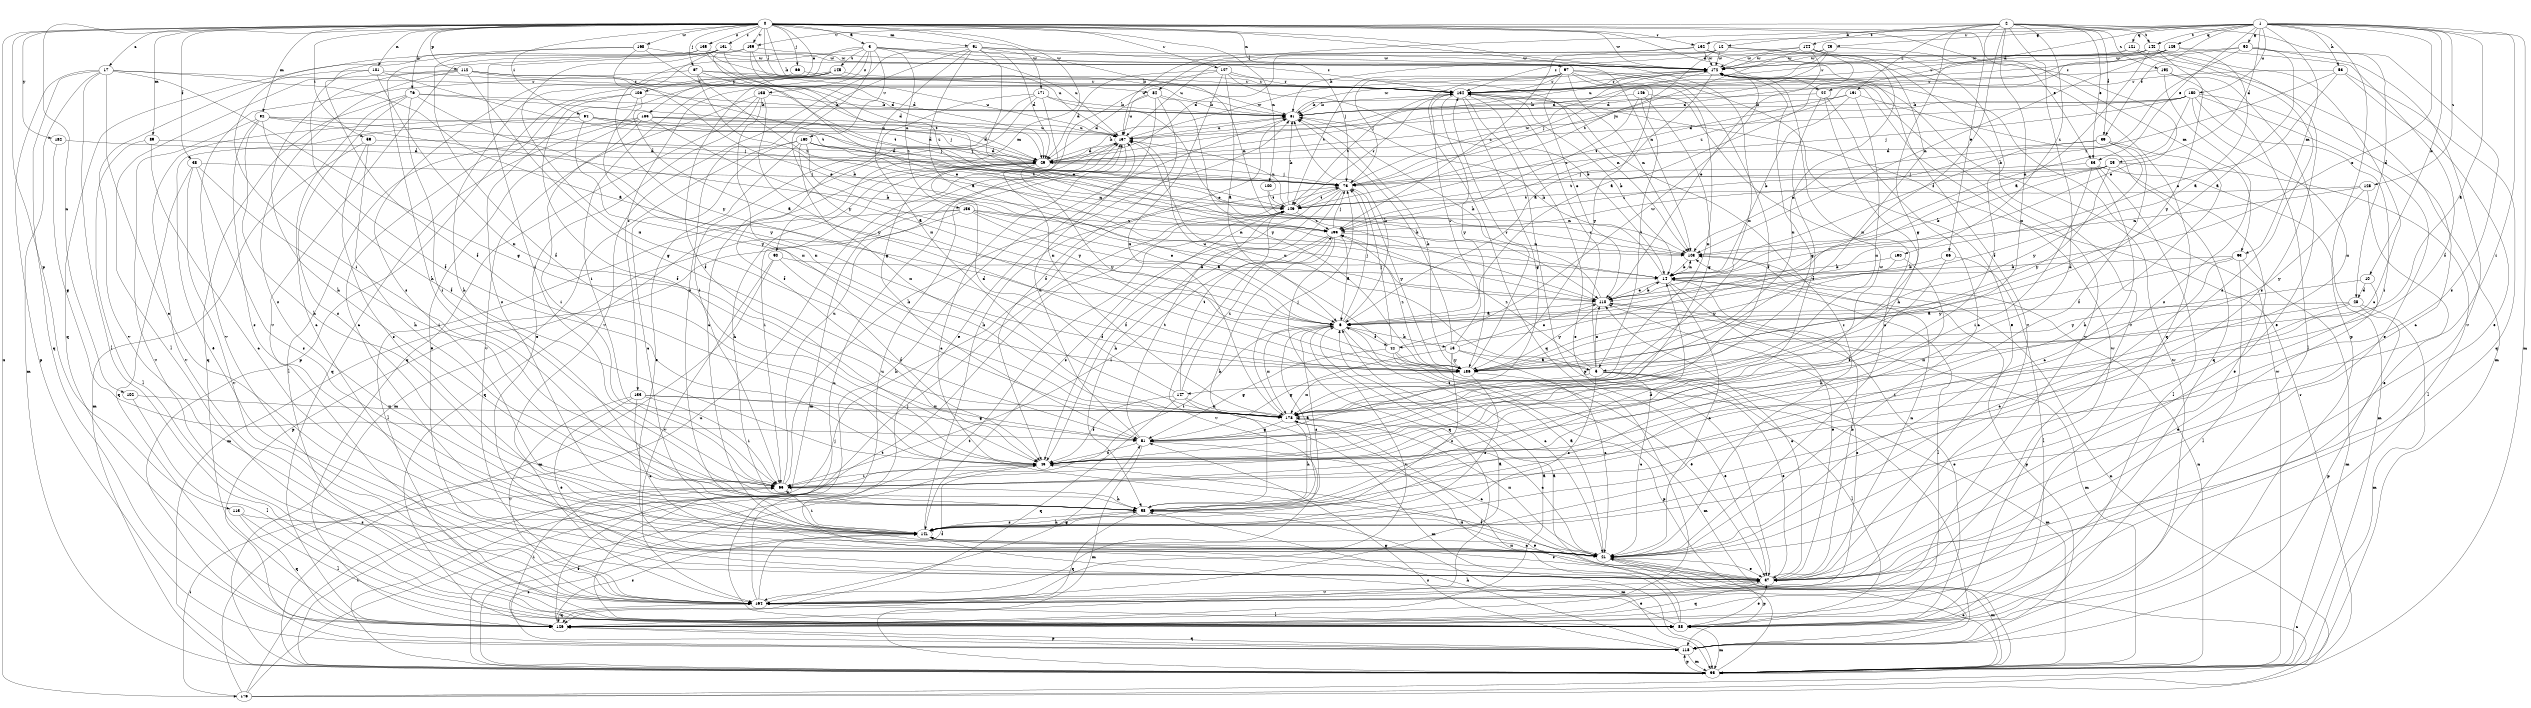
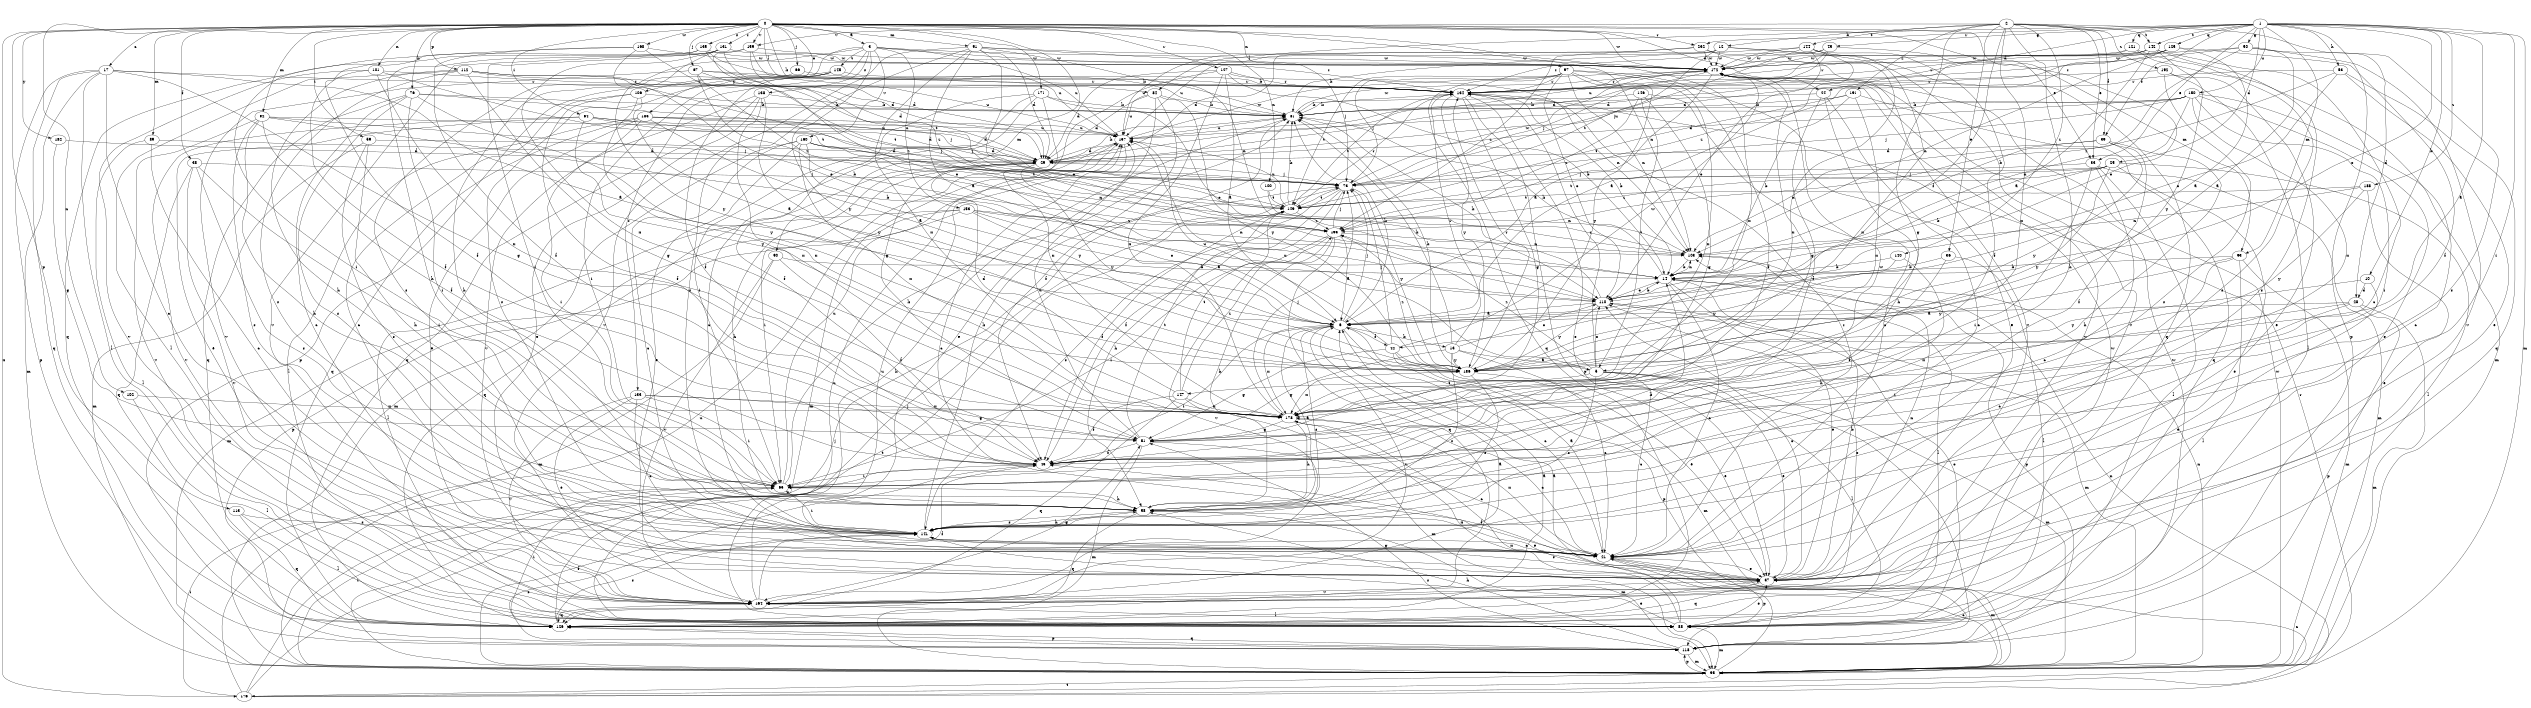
(1701, 47) -> (1701, 47)
(1261, 82) -> (1261, 82)
(2367, 186) -> (2367, 186)
(1898, 256) -> (1898, 256)
(2070, 267) -> (2070, 267)
(481, 661) -> (980, 685)
